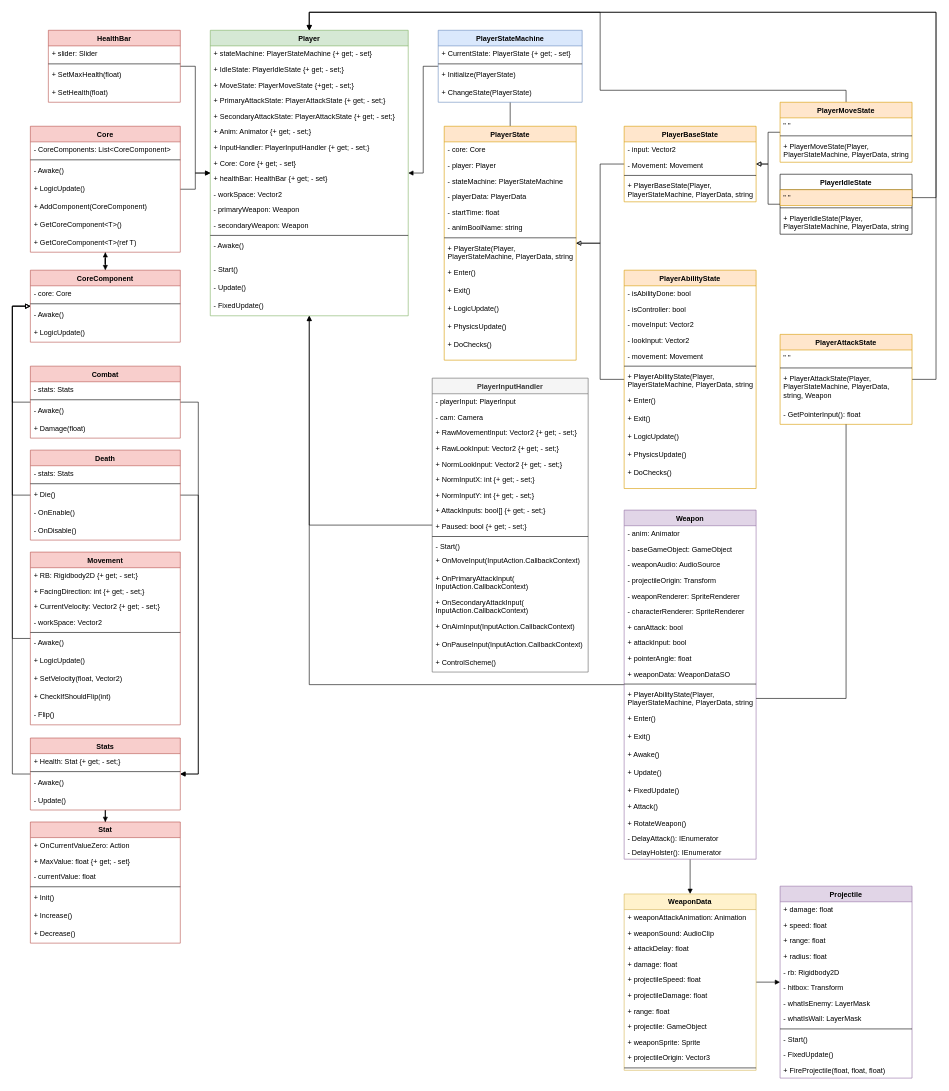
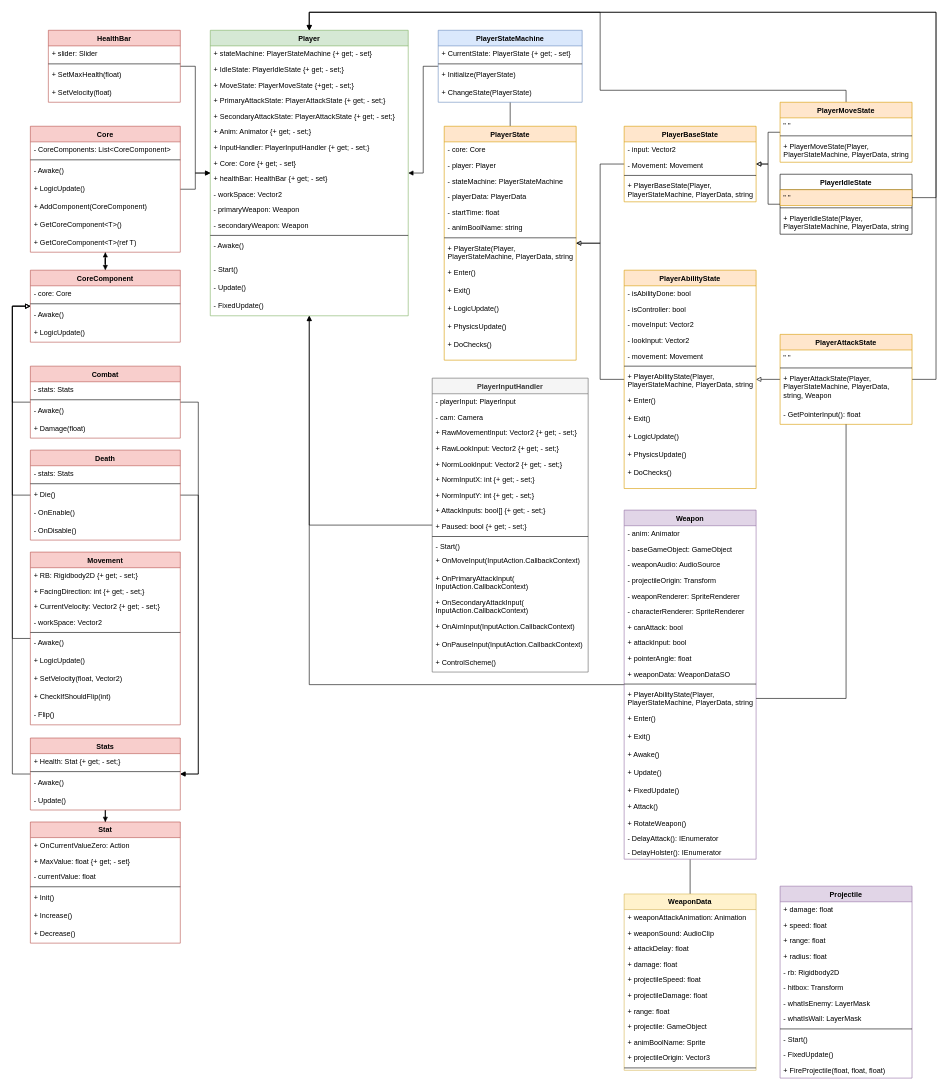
(85, 92) -> (88, 92)
none -> (770, 380)
(690, 888) -> (690, 890)
(774, 983) -> none
(667, 1043) -> (666, 1043)
